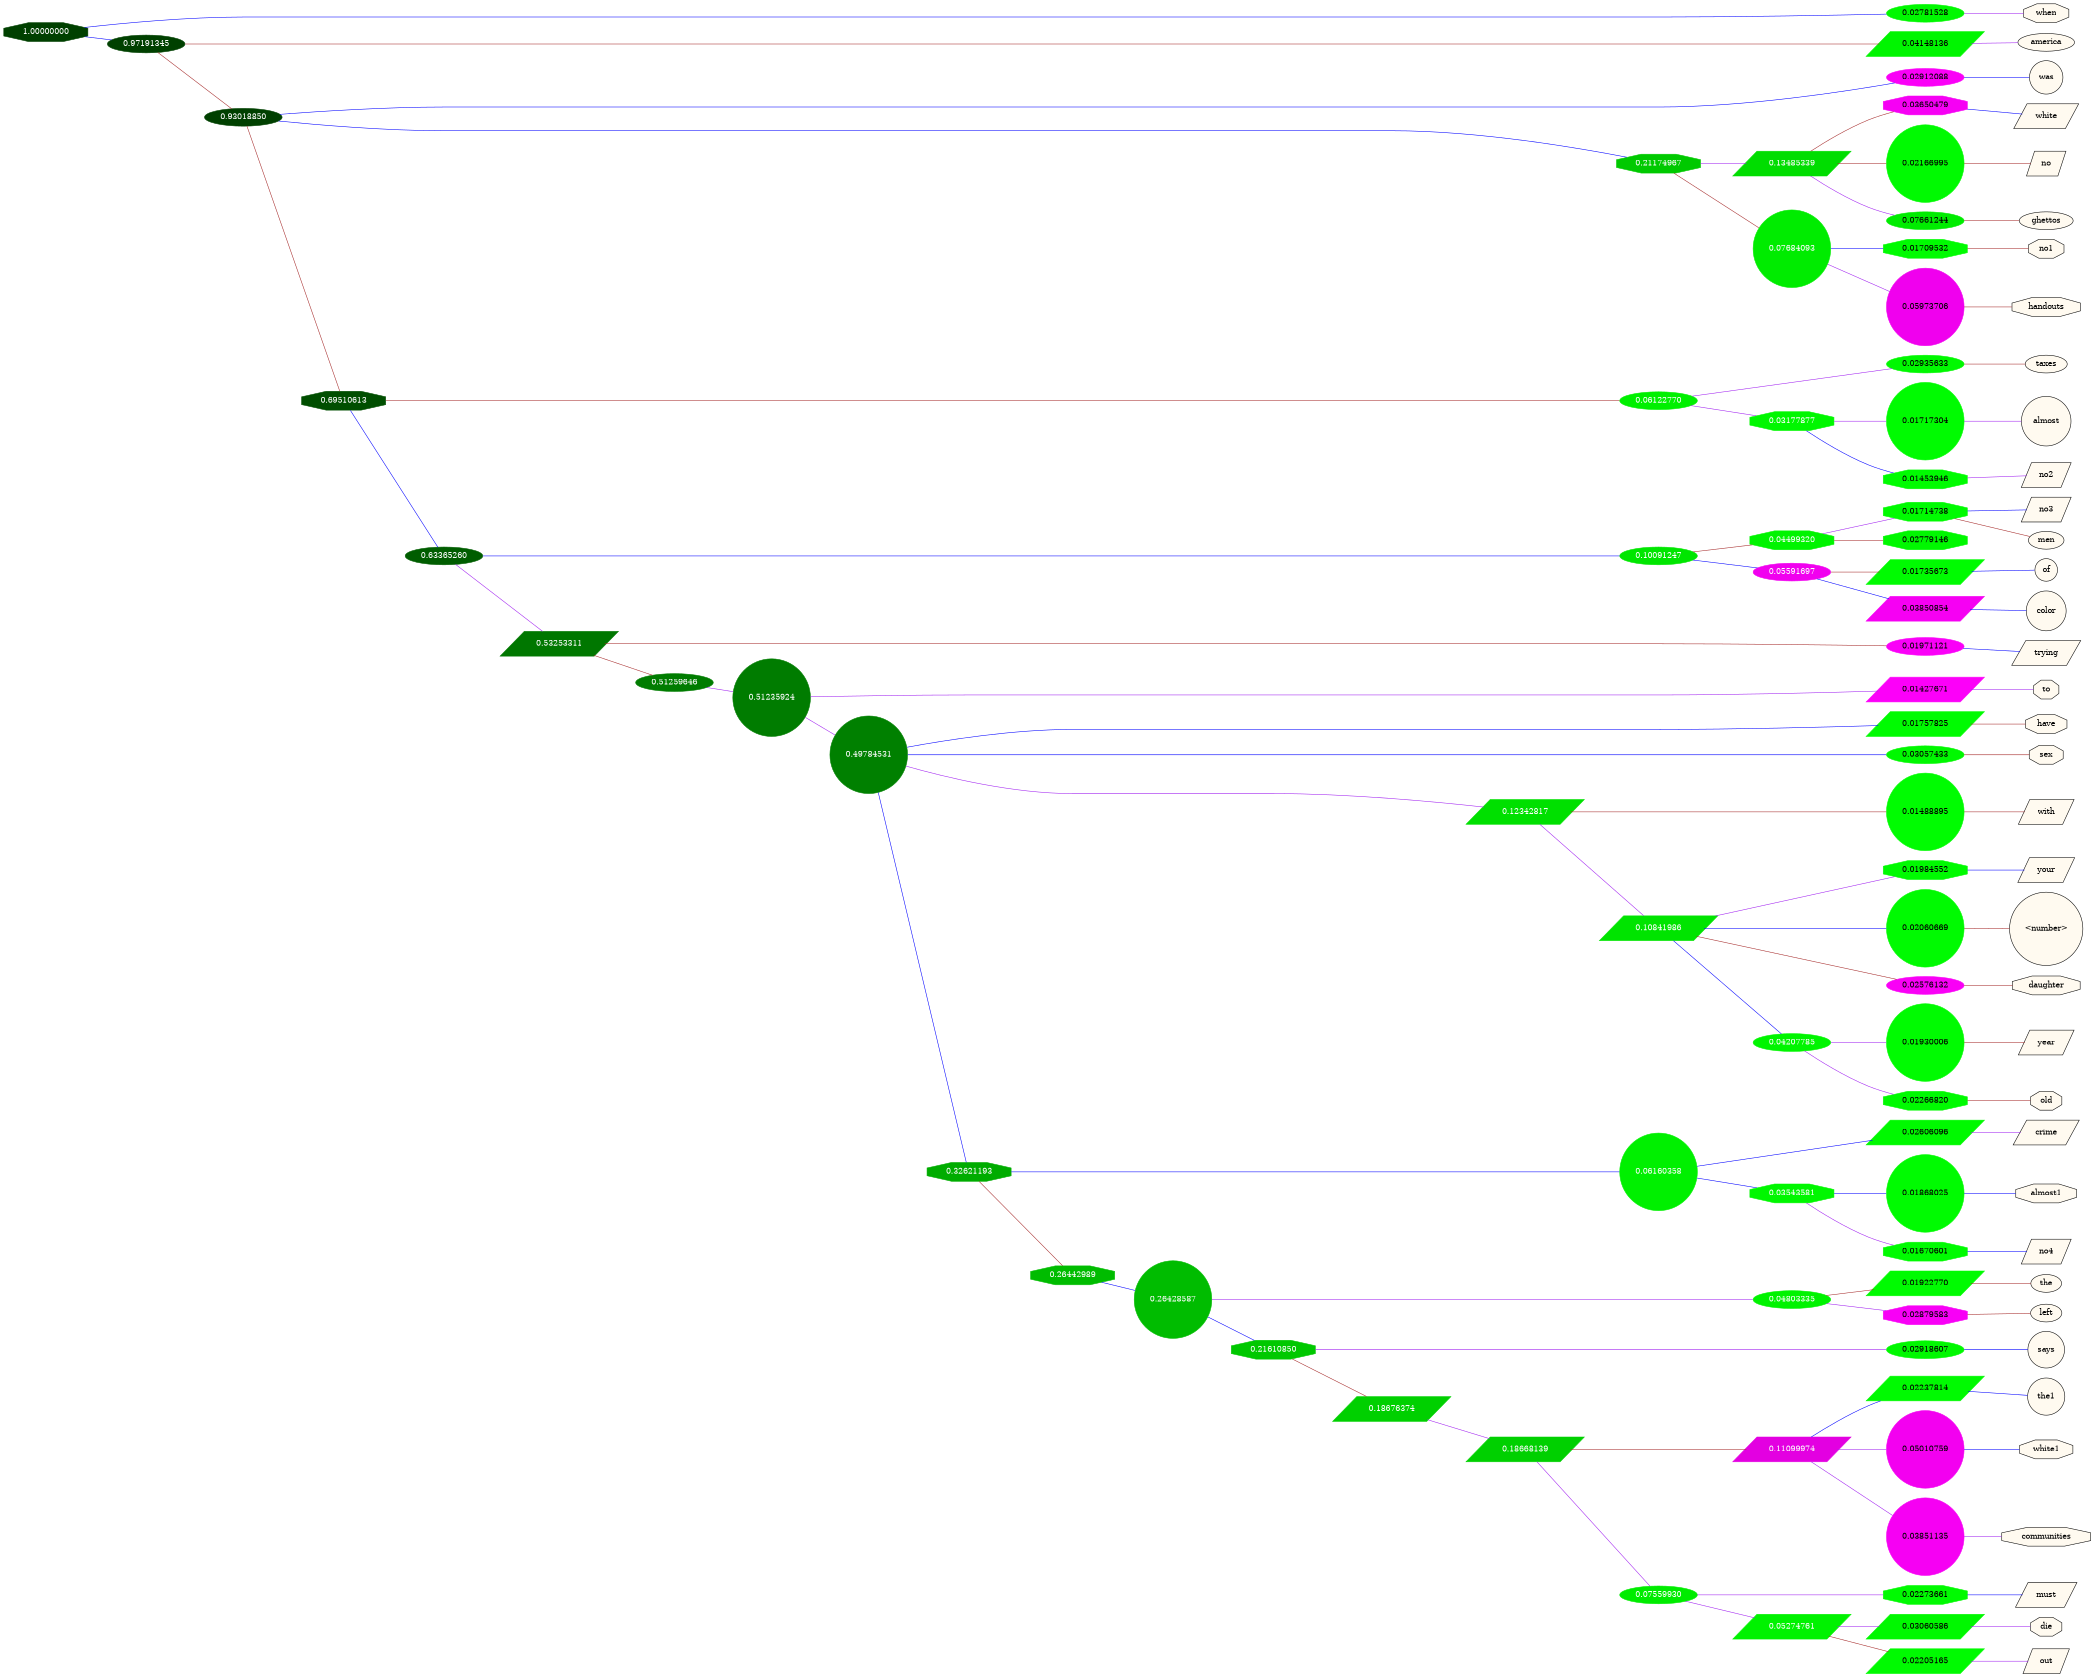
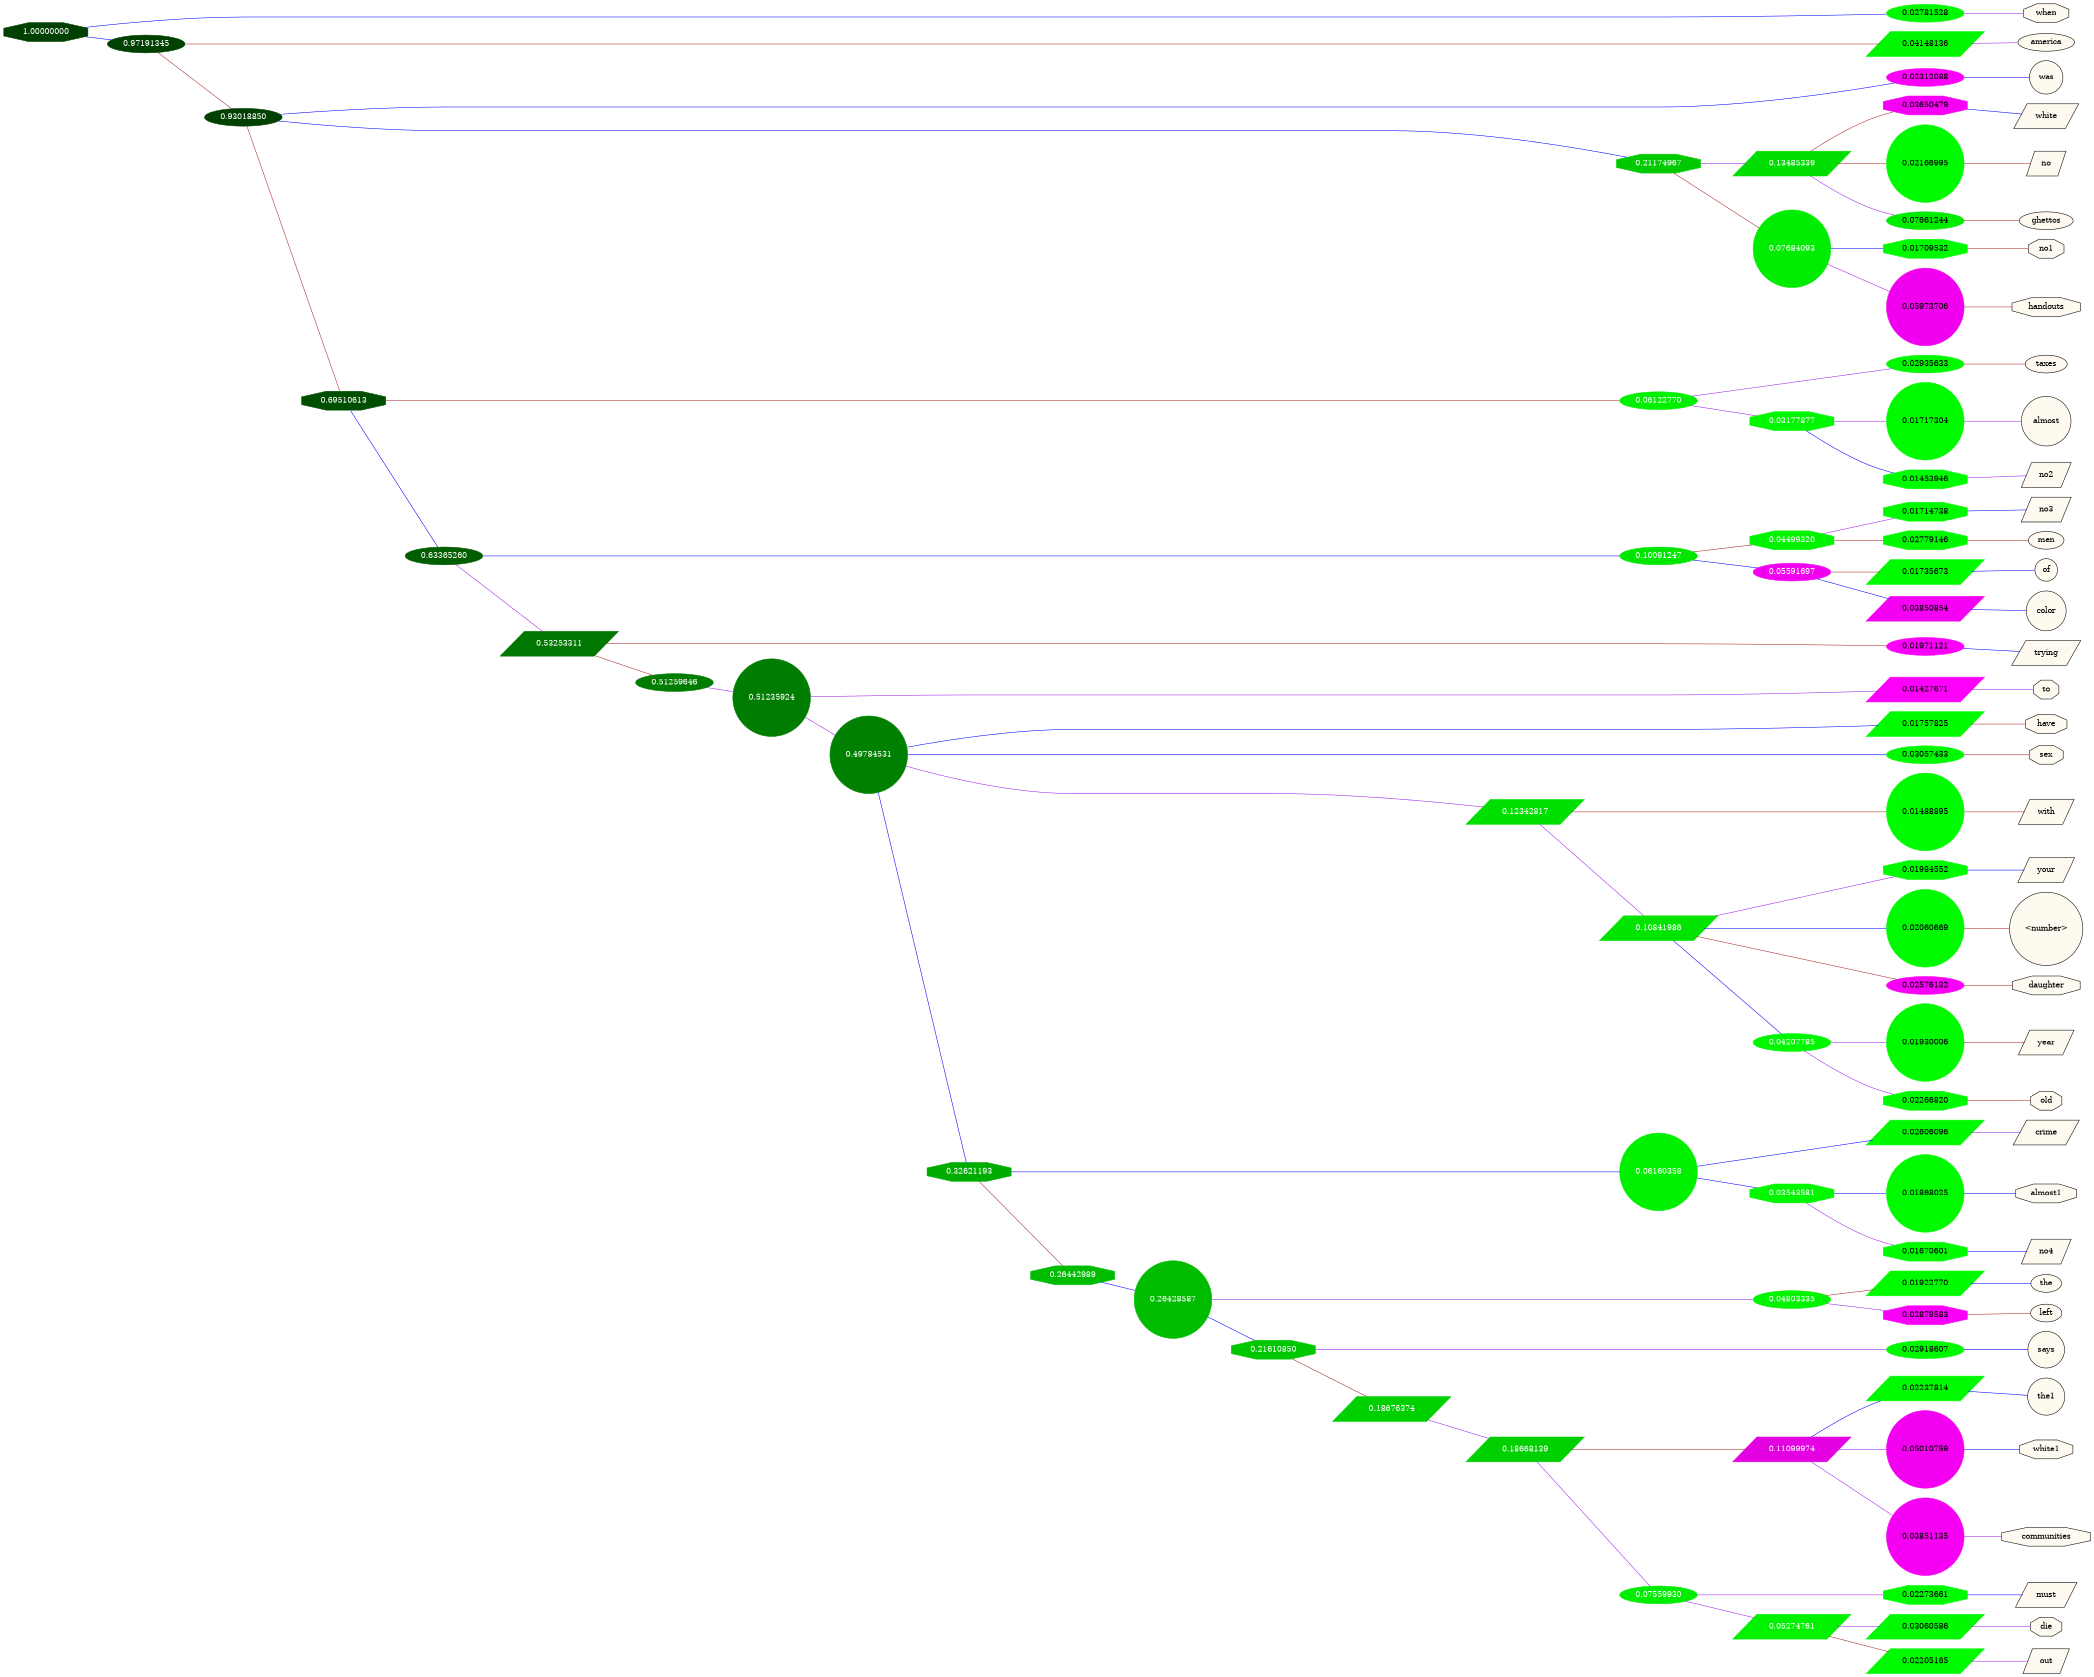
(1925, 77) -> (1925, 77)
(1992, 528) -> (1998, 540)
(2001, 1283) -> (2001, 1283)
